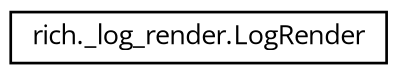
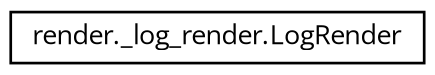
(199, 38) -> (217, 38)
